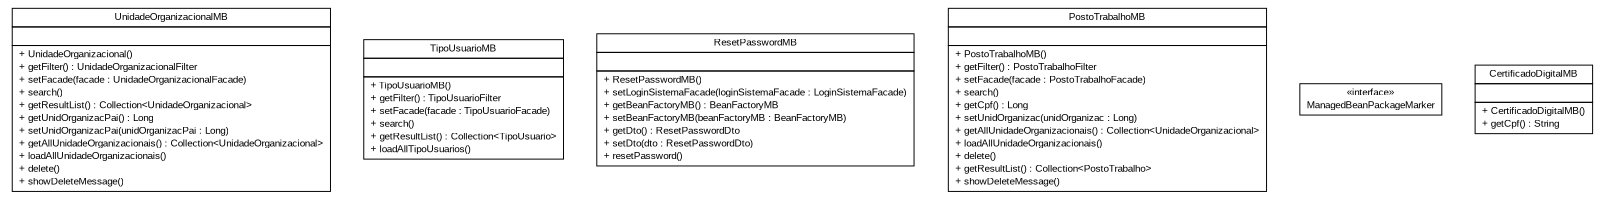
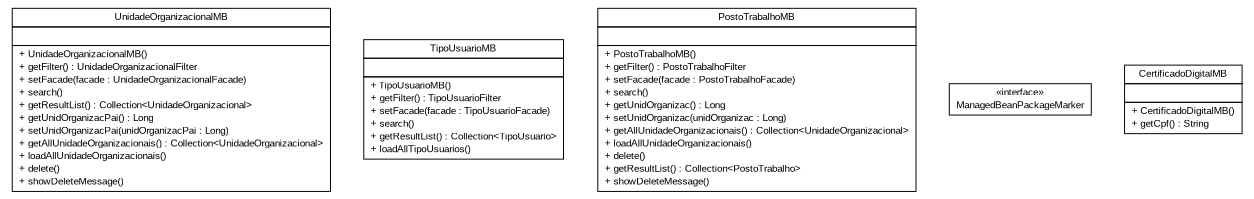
(76, 54) -> (83, 54)
(755, 99) -> none
(992, 105) -> (665, 105)
